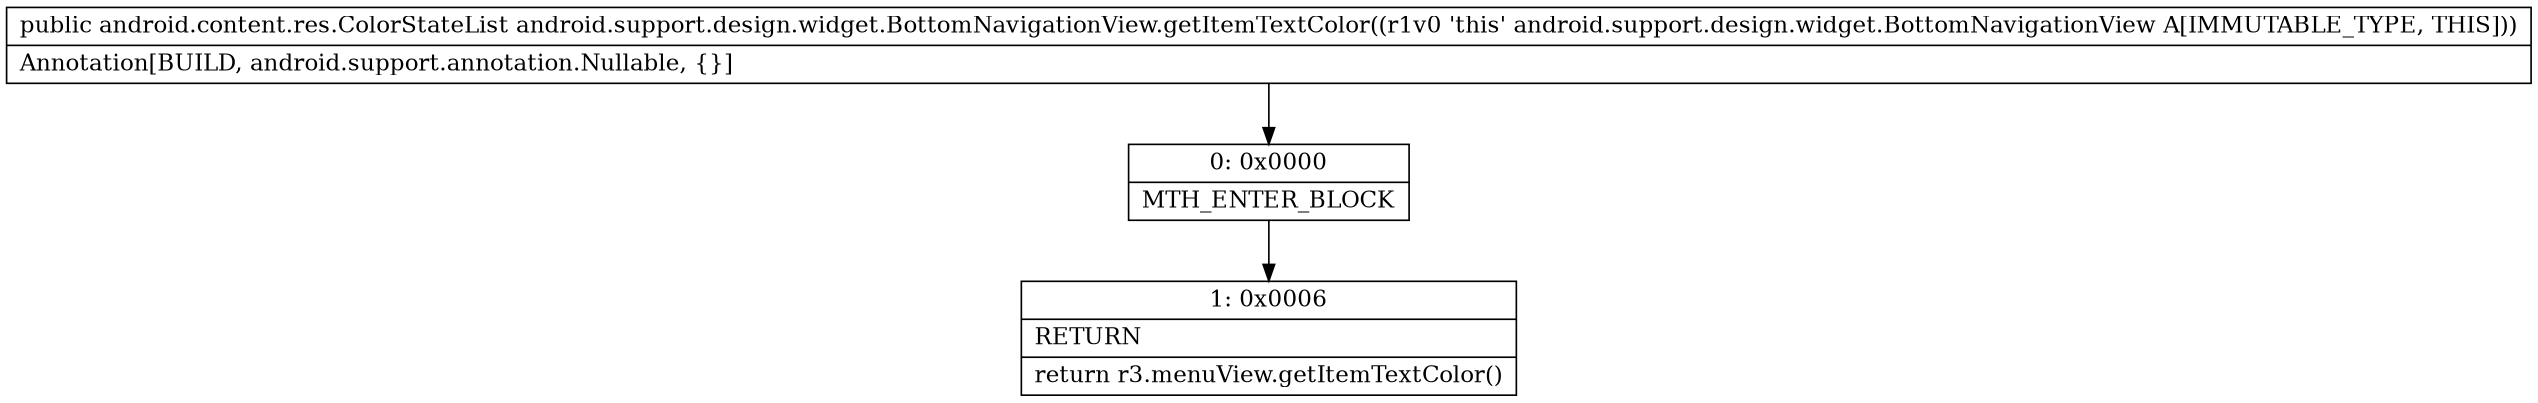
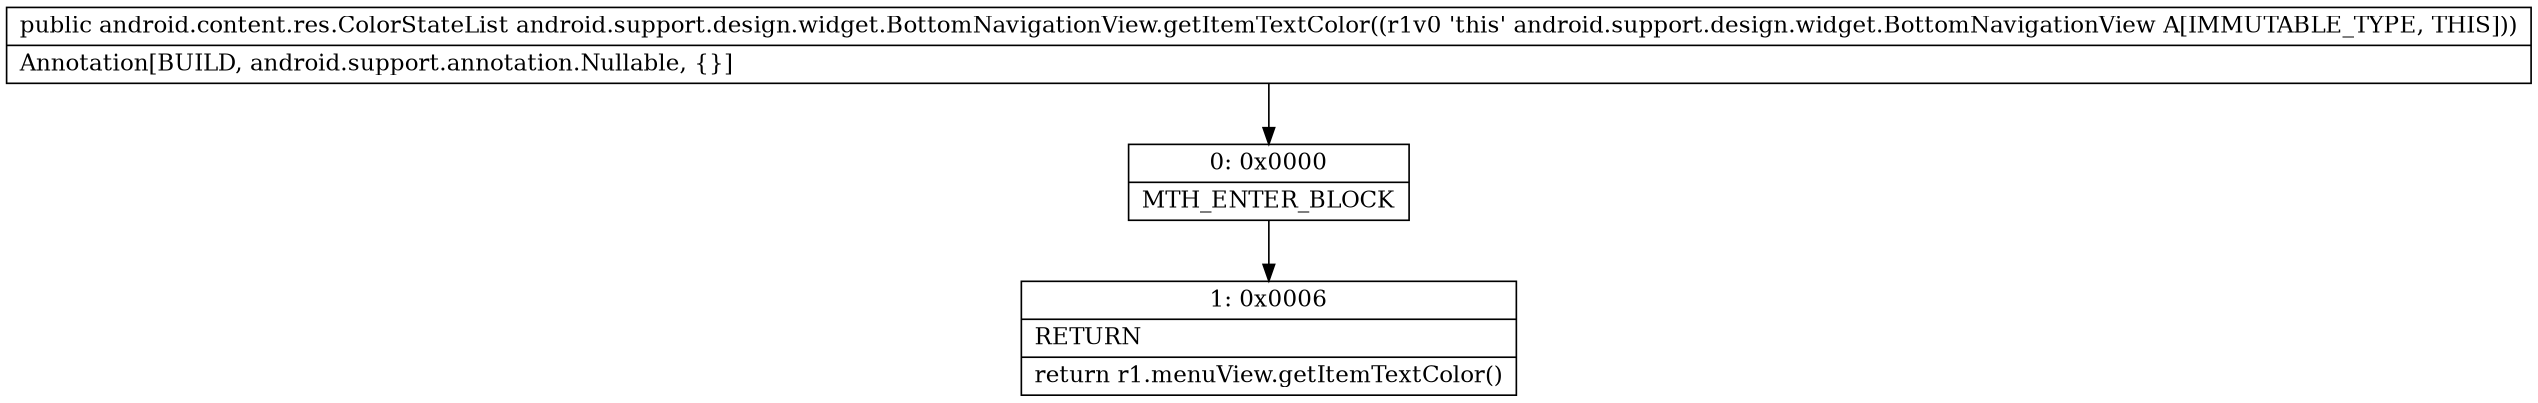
(1269, 375) -> (1269, 375)
